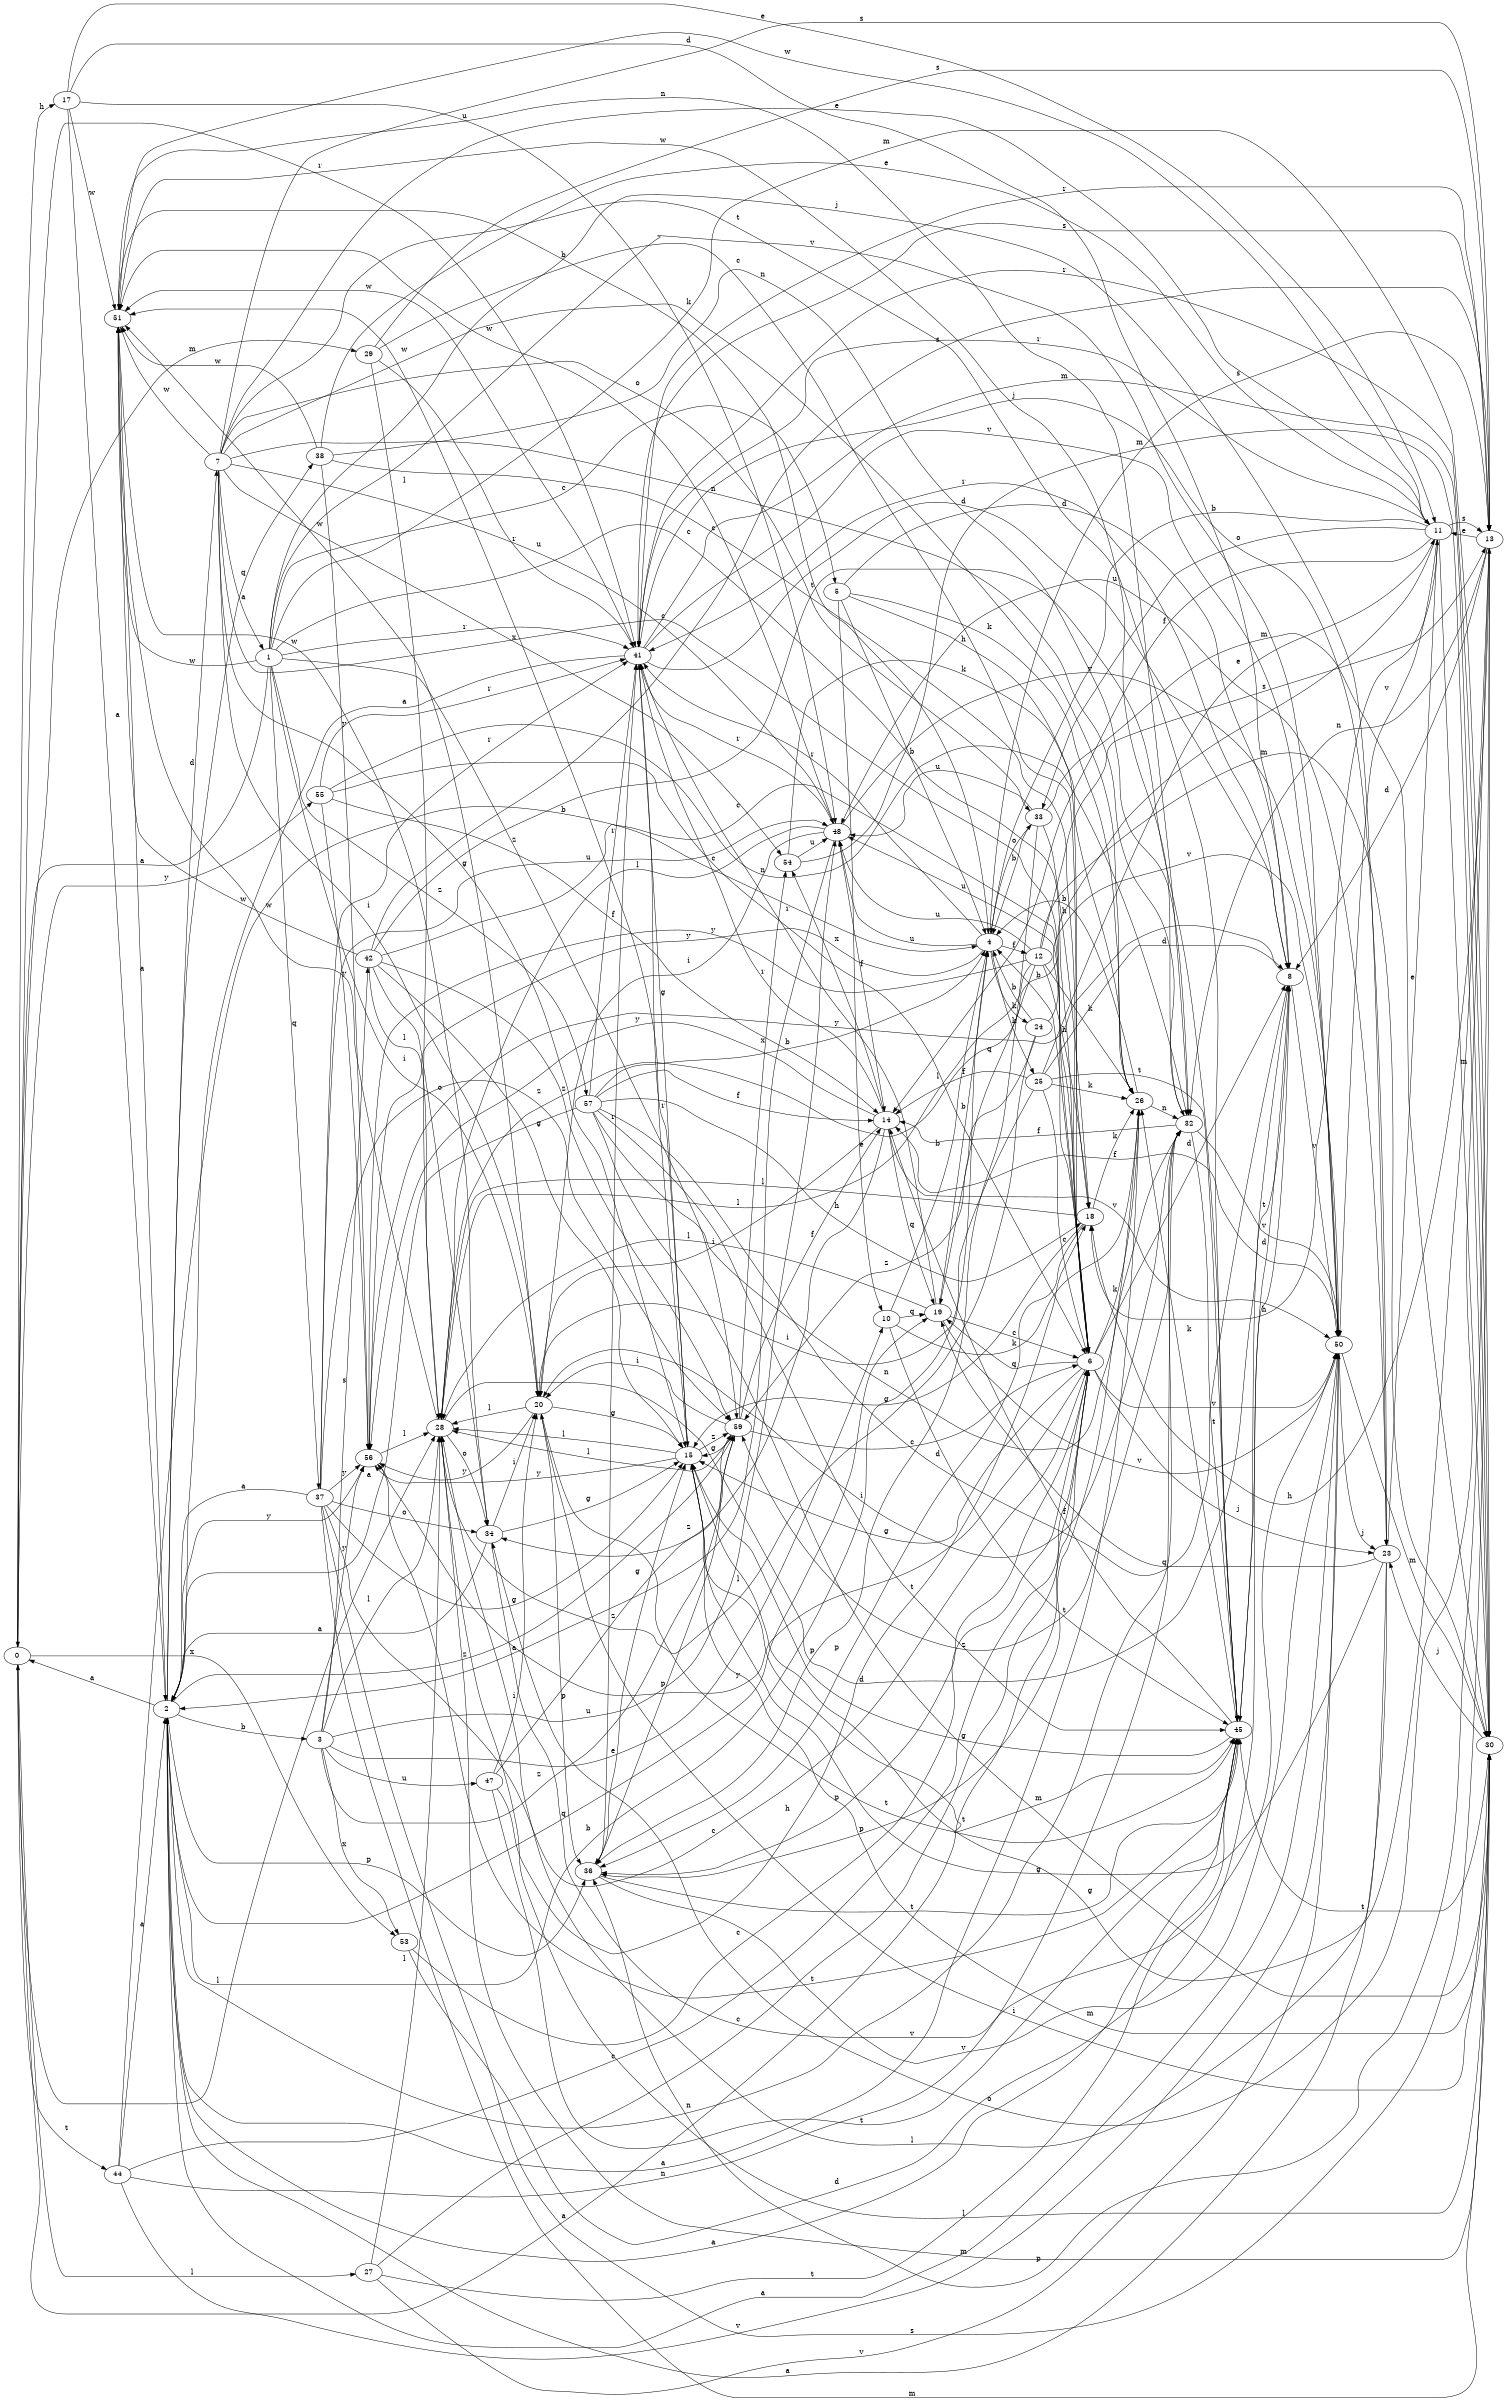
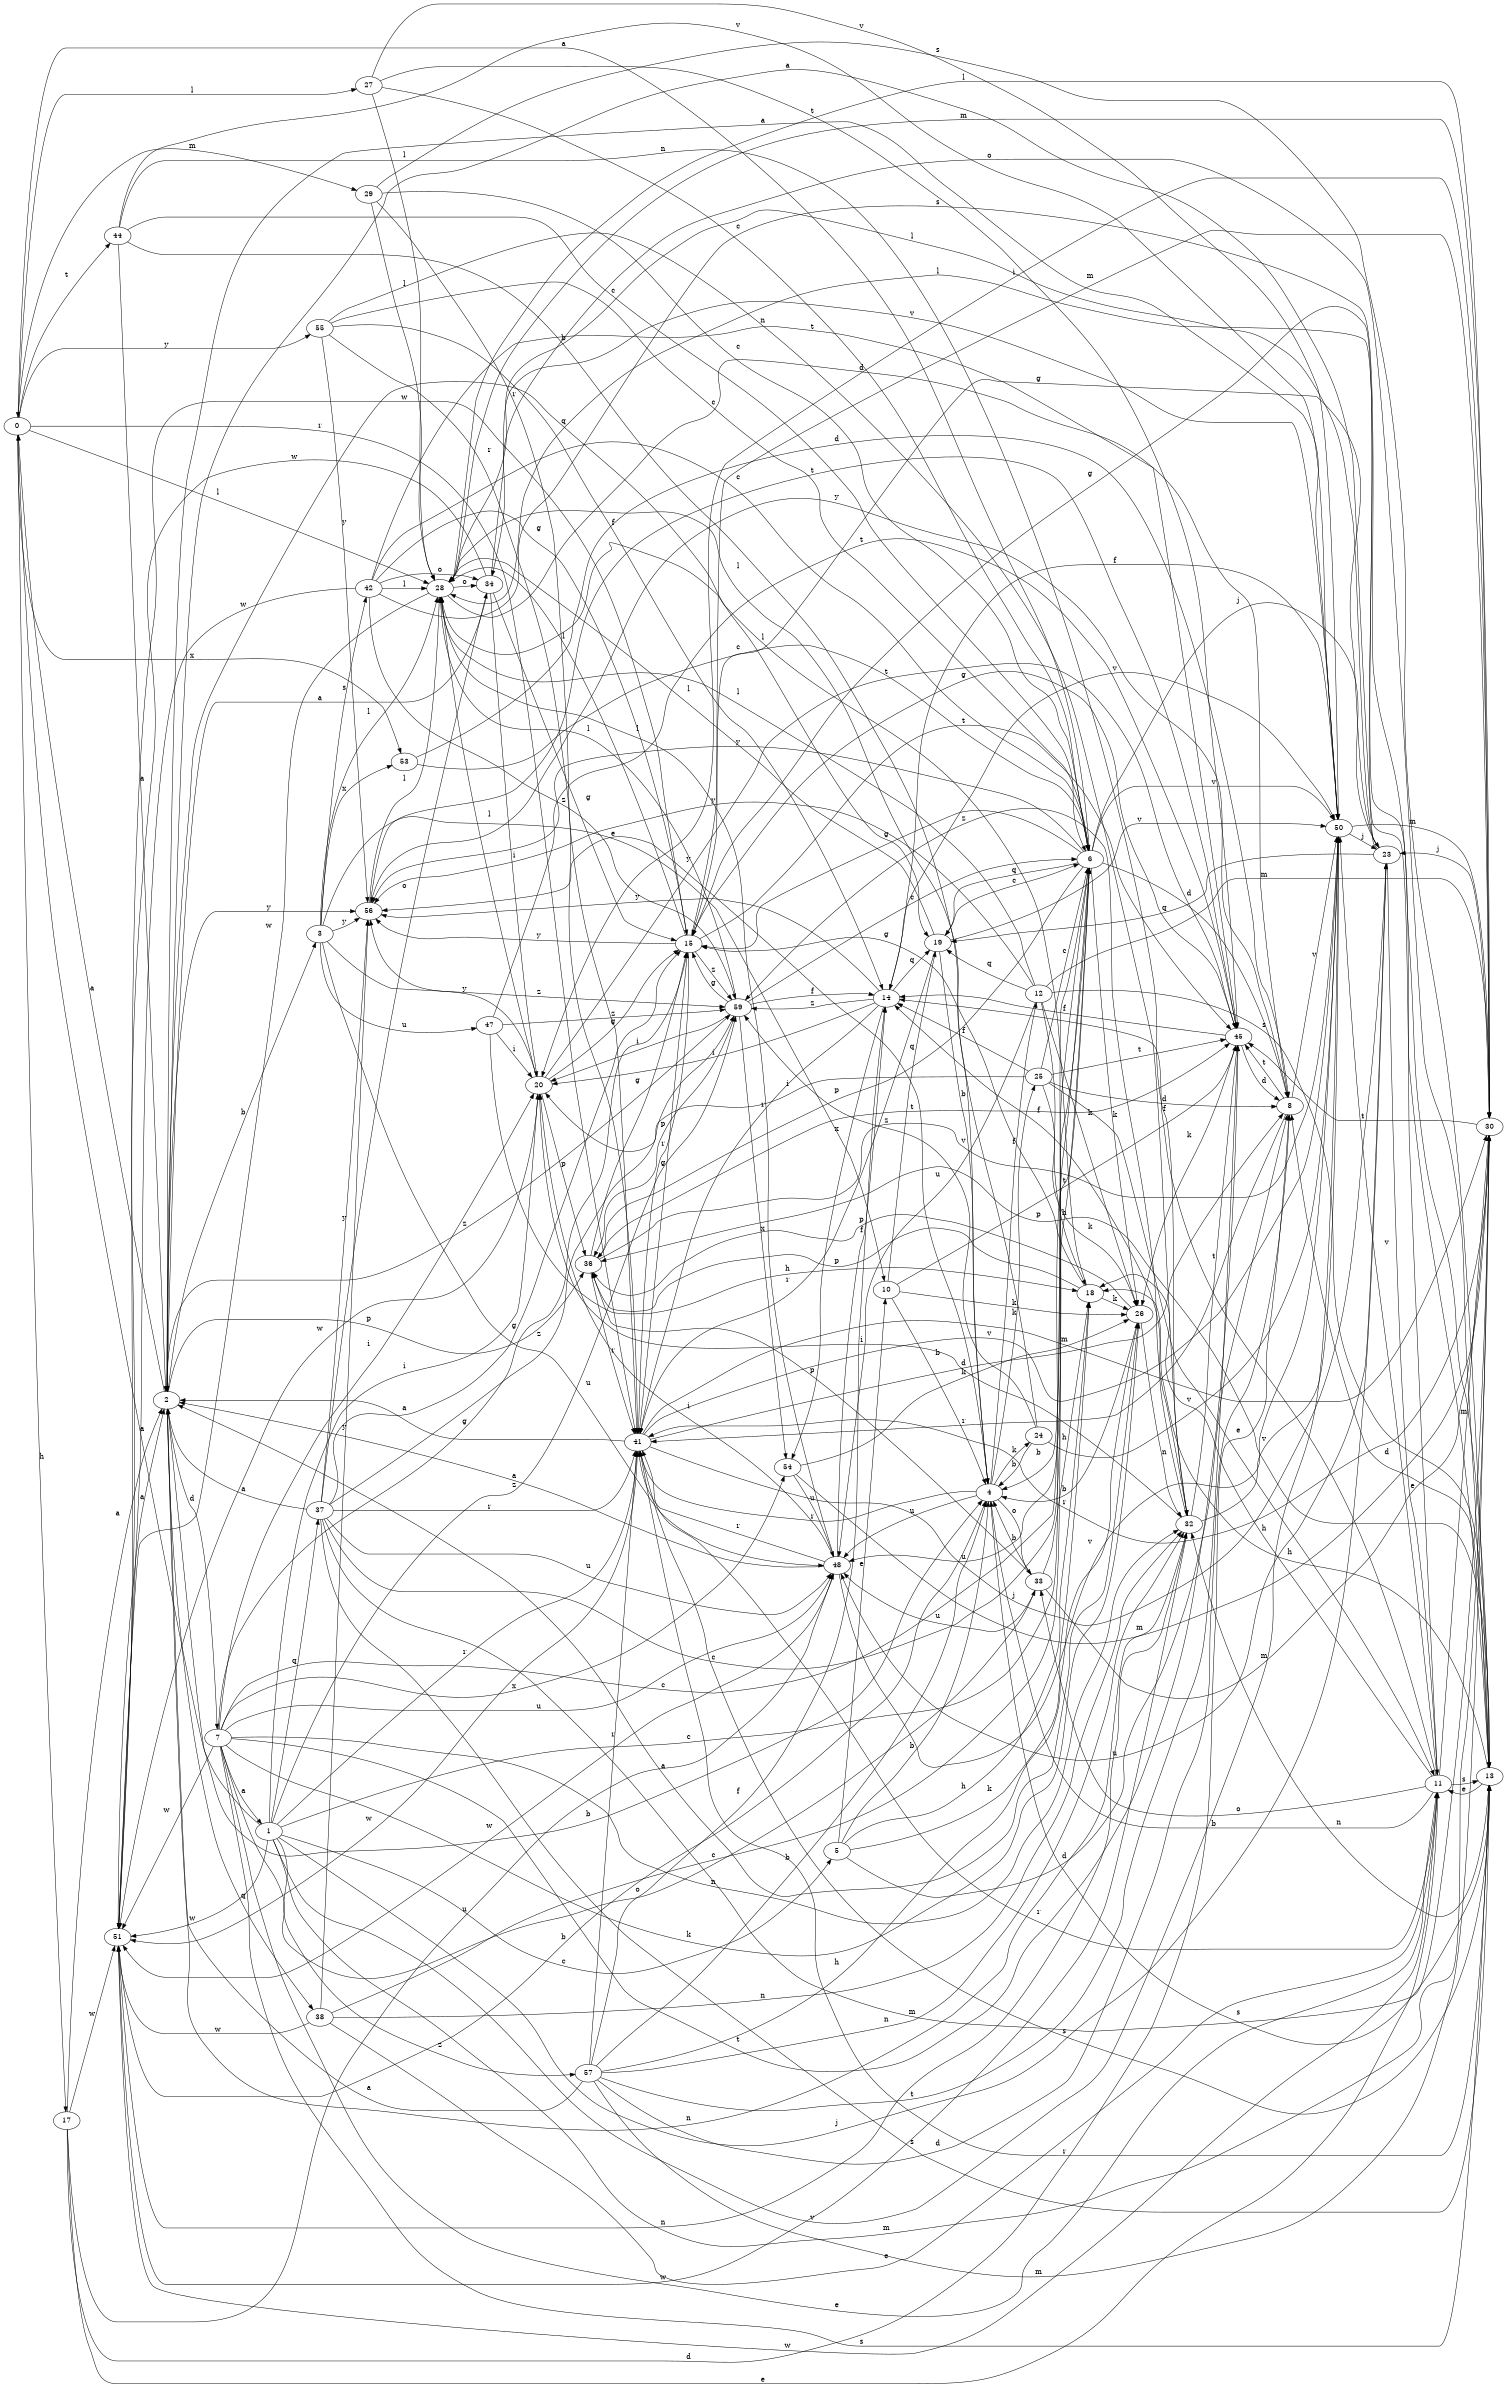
(777, 1413) -> (815, 1007)
(633, 2259) -> none
